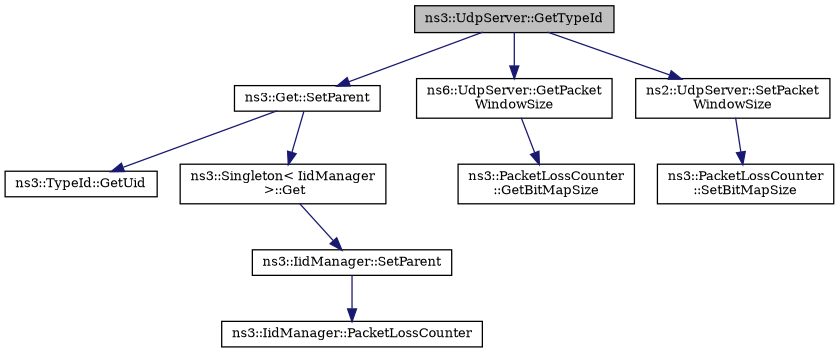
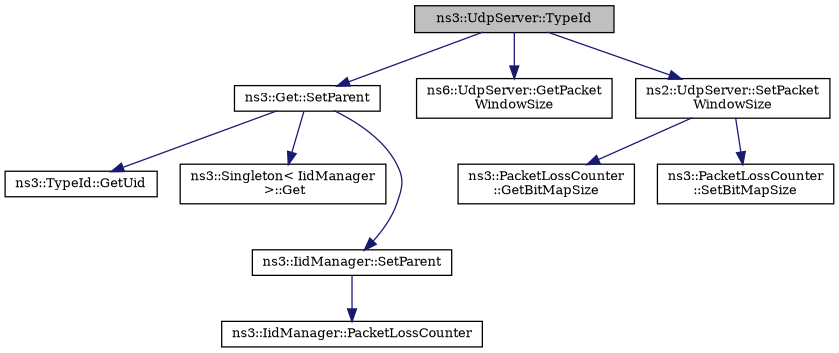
(514, 19) -> (514, 19)
(528, 135) -> (645, 139)
(316, 222) -> (397, 165)
